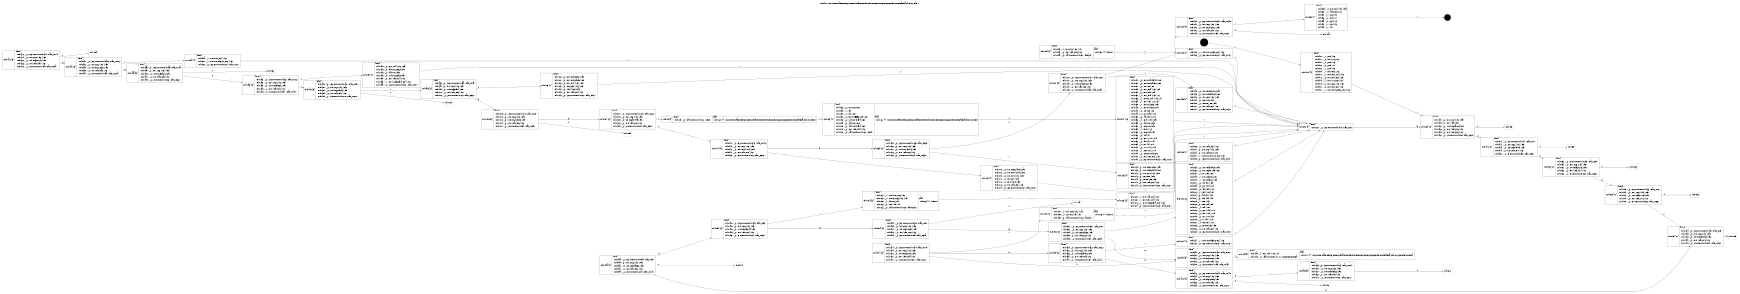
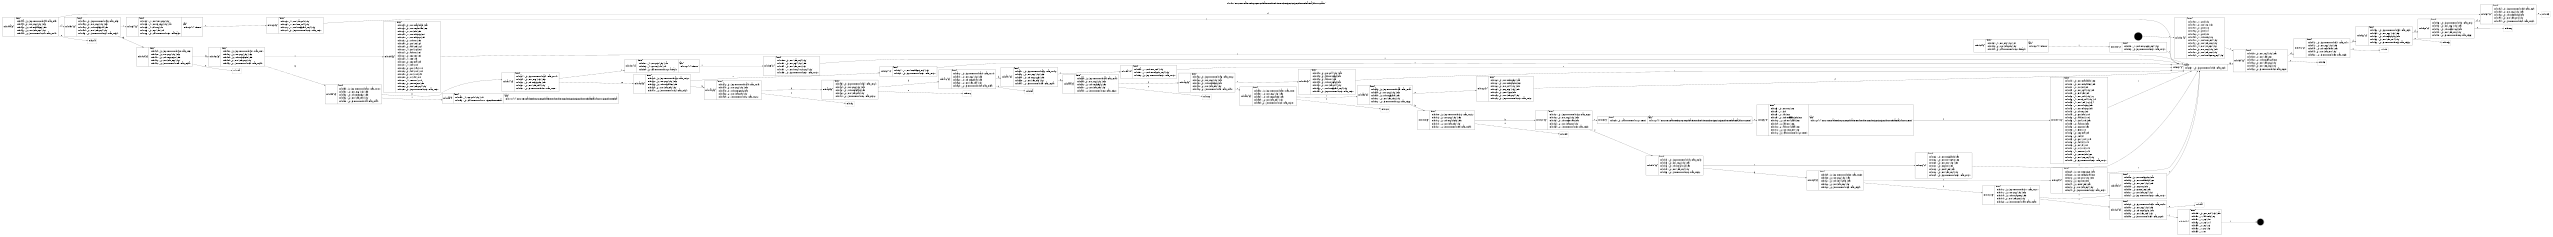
none -> (908, 85)
(1052, 266) -> (442, 93)
